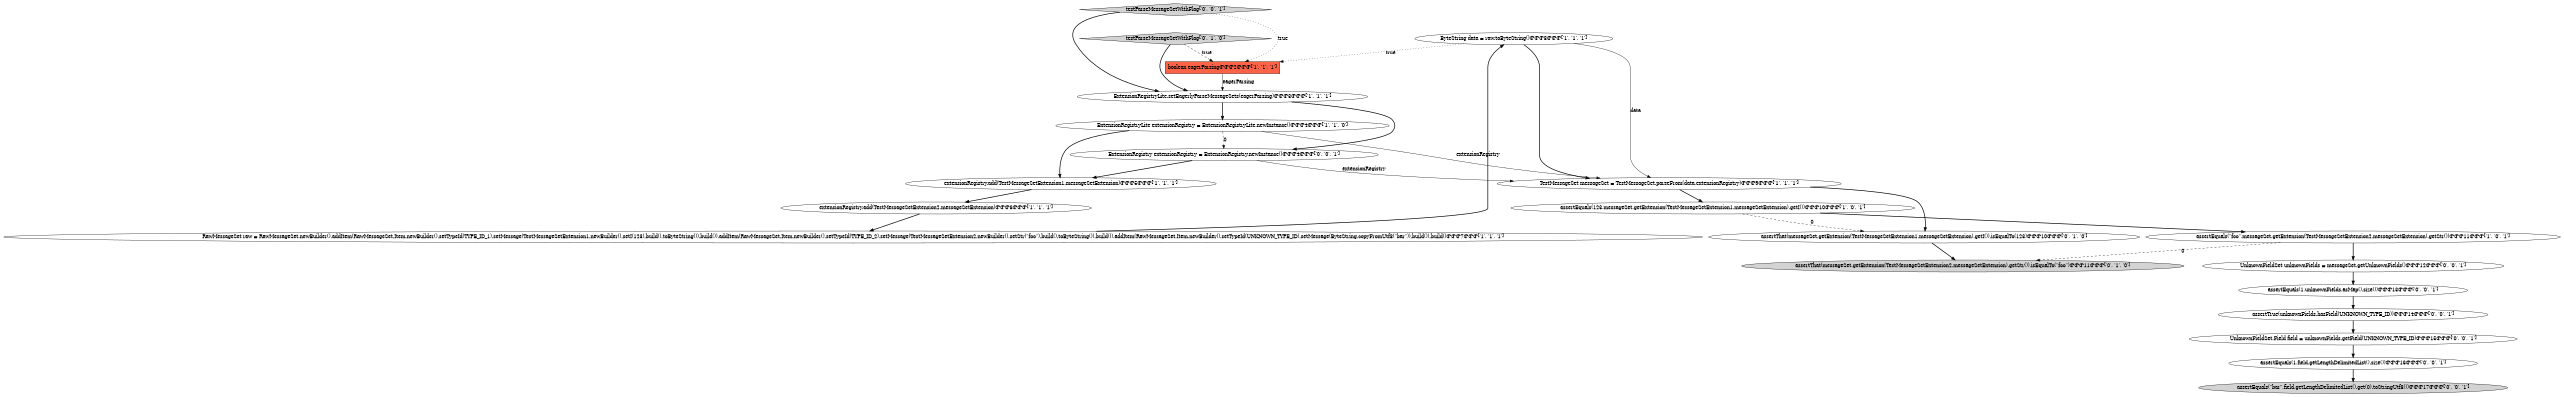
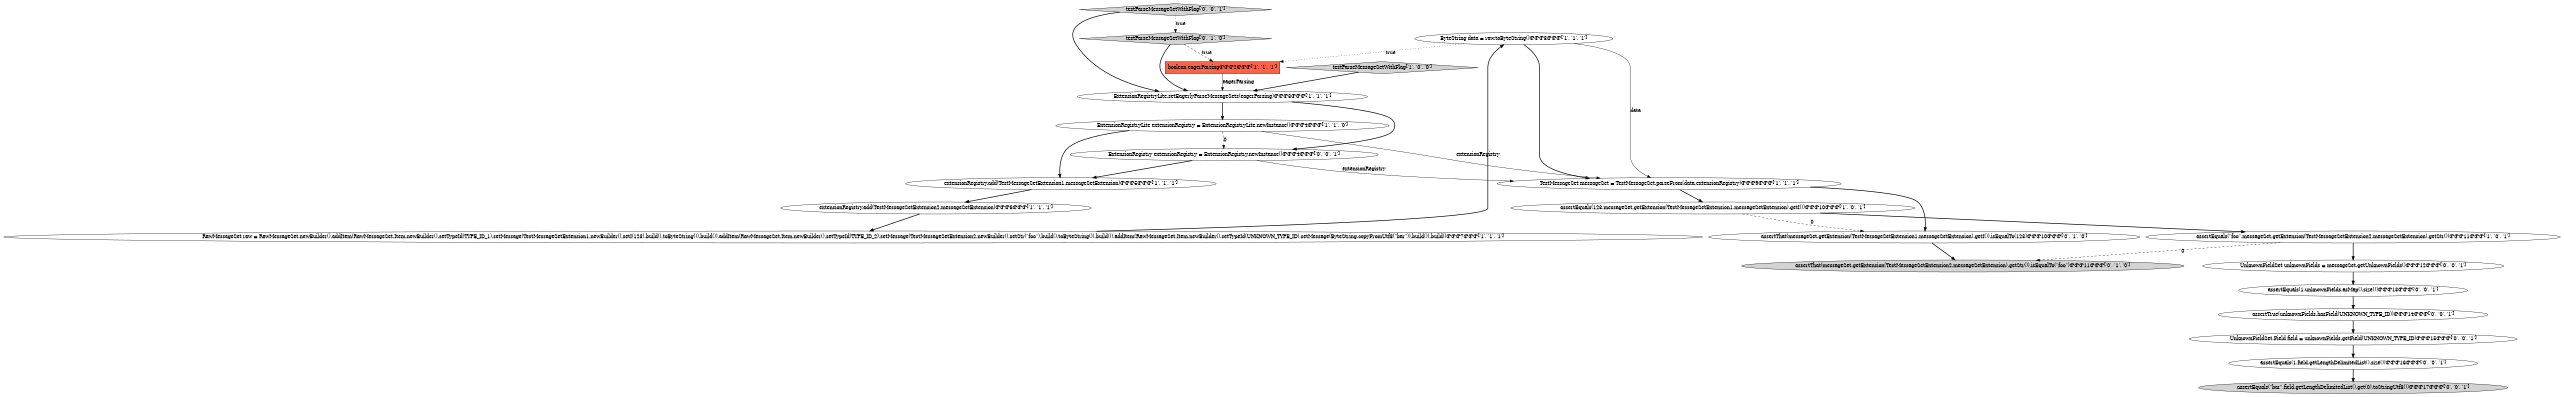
(1266, 26) -> (1176, 22)
none -> (1382, 68)
